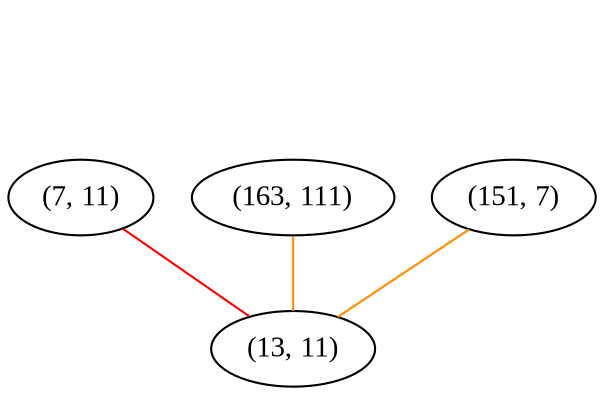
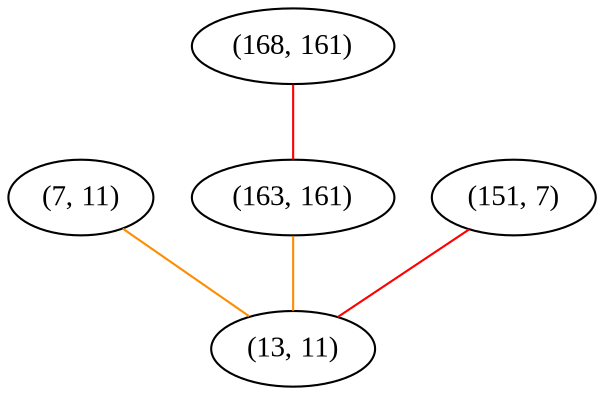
none -> (293, 46)
(293, 198) -> (293, 198)
(186, 272) -> (186, 272)
(403, 273) -> (403, 273)
